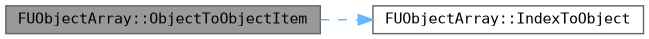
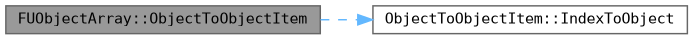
(508, 20) -> (530, 20)
